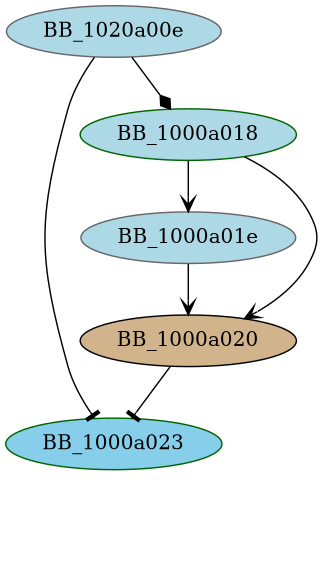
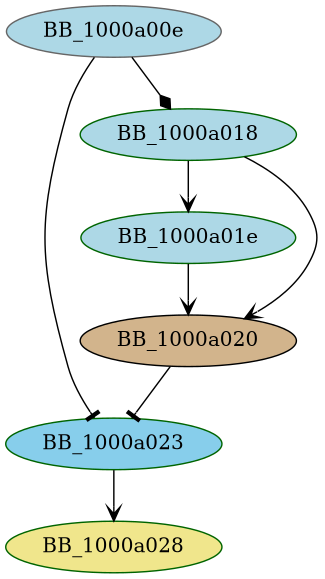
(114, 32) -> (114, 32)
(188, 238) -> (188, 238)
none -> (114, 547)
